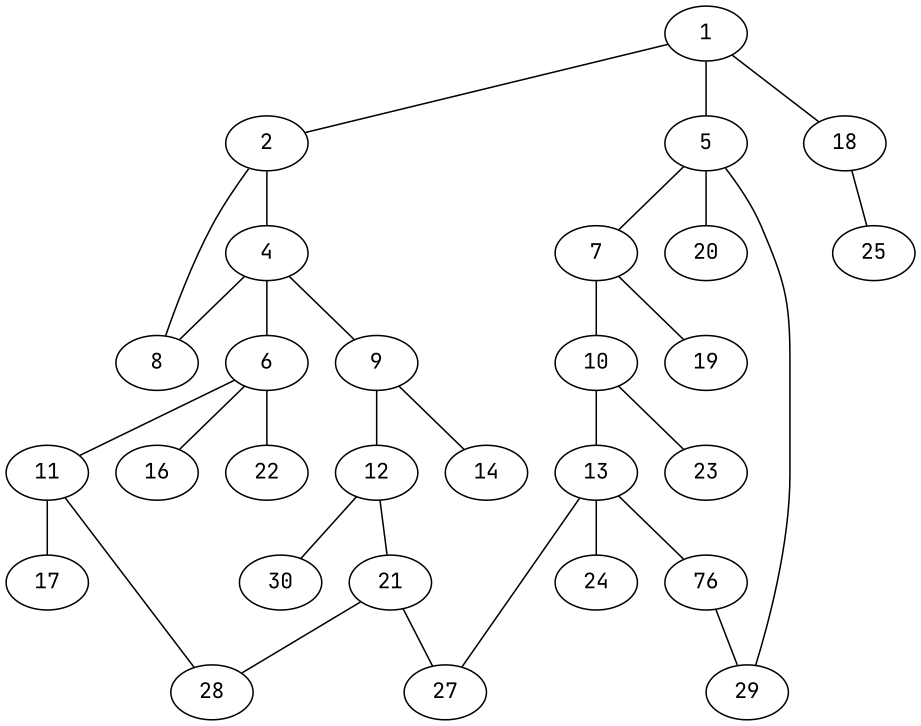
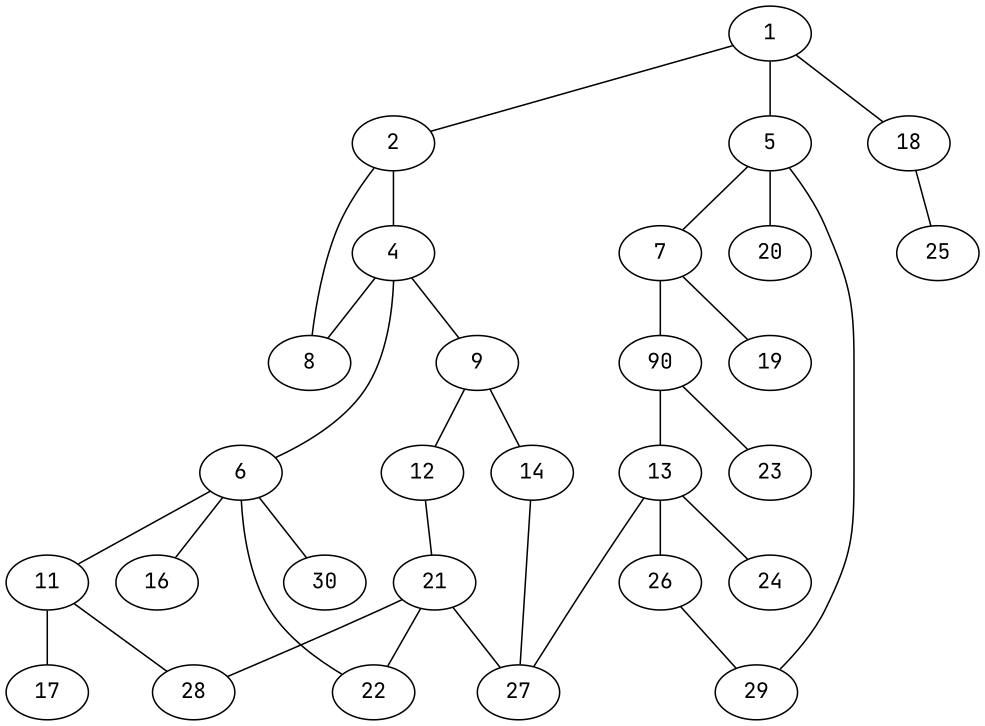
(596, 363) -> (660, 363)
(329, 528) -> (283, 528)
none -> (525, 583)
(706, 583) -> (660, 583)
none -> (404, 638)
